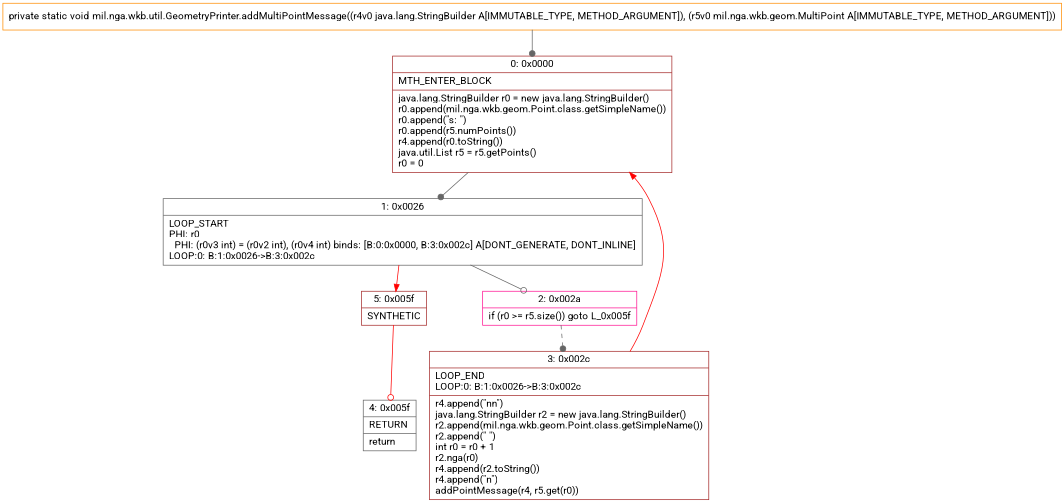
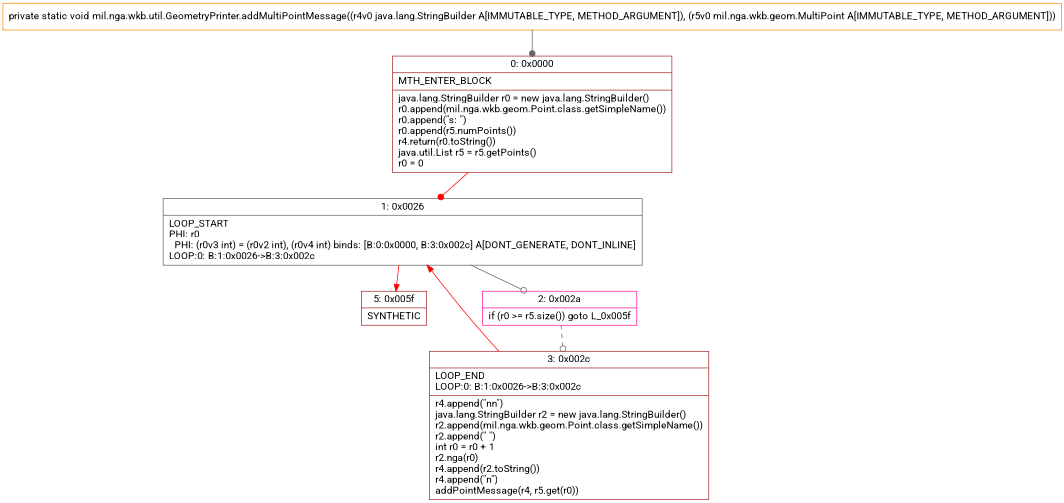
(451, 142) -> (447, 142)
(456, 184) -> (456, 184)
(662, 264) -> (464, 312)
(562, 335) -> (562, 335)
(390, 425) -> none
